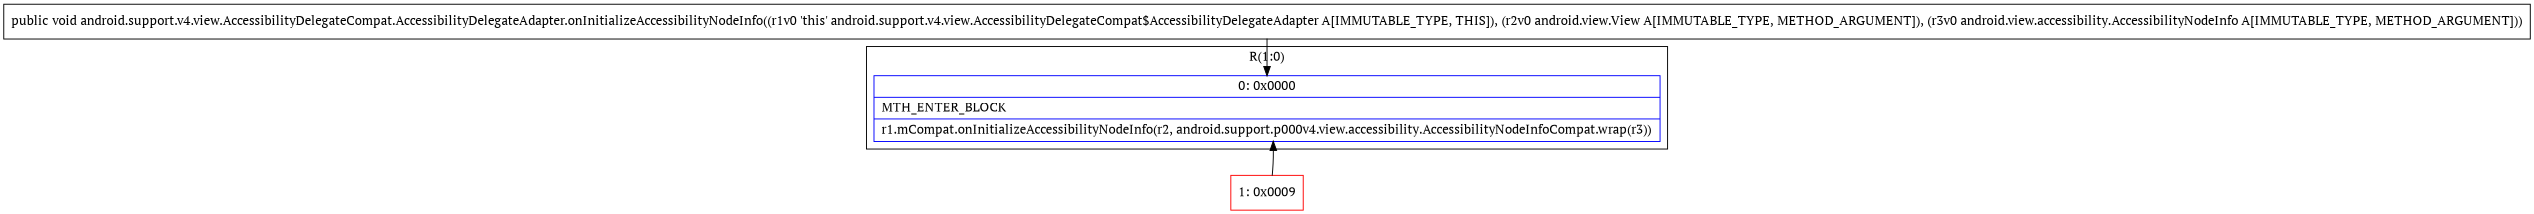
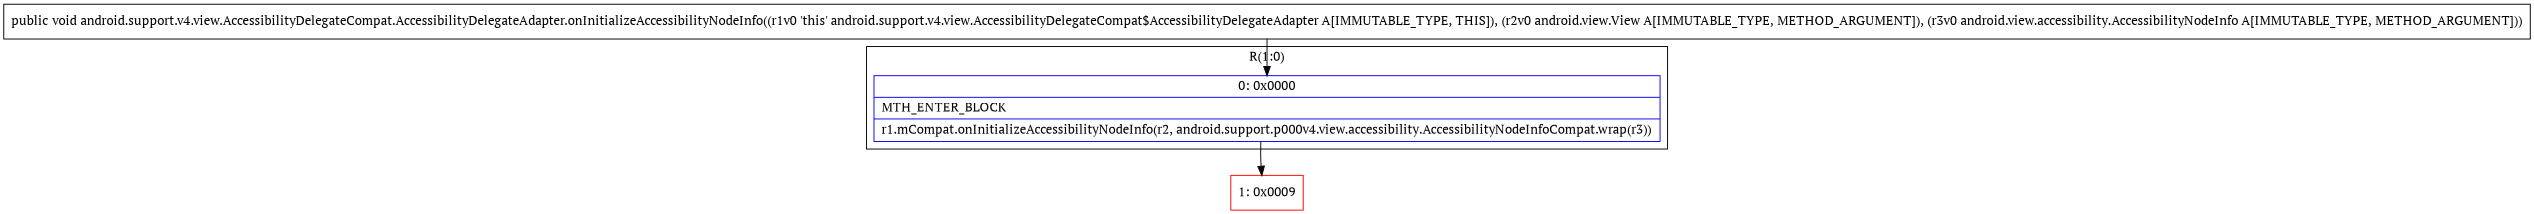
(1273, 163) -> (1261, 155)
